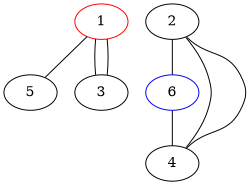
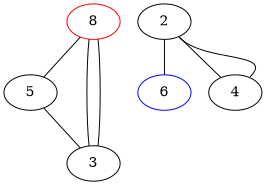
(101, 22) -> (94, 22)
none -> (62, 128)
(172, 128) -> none
